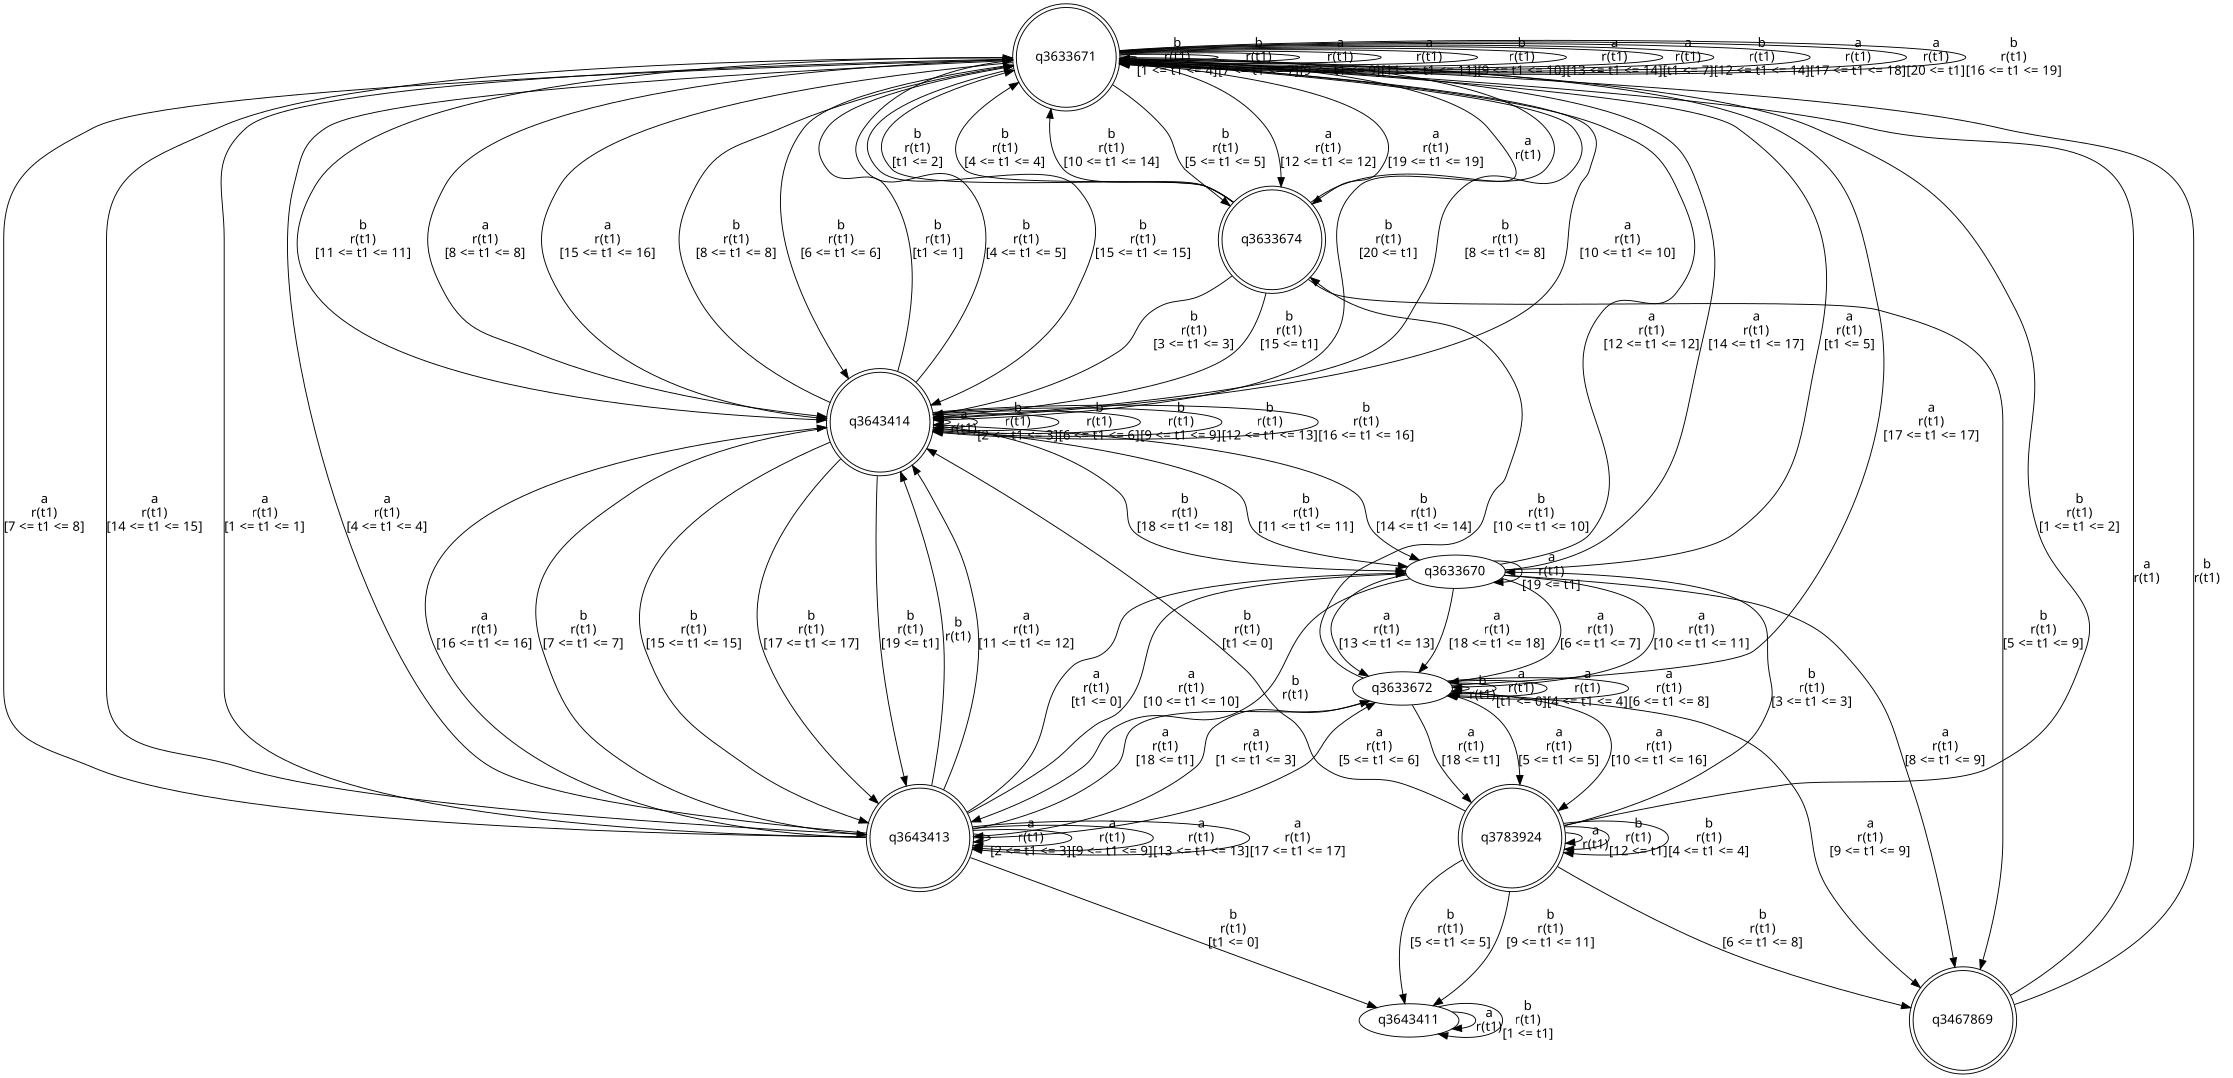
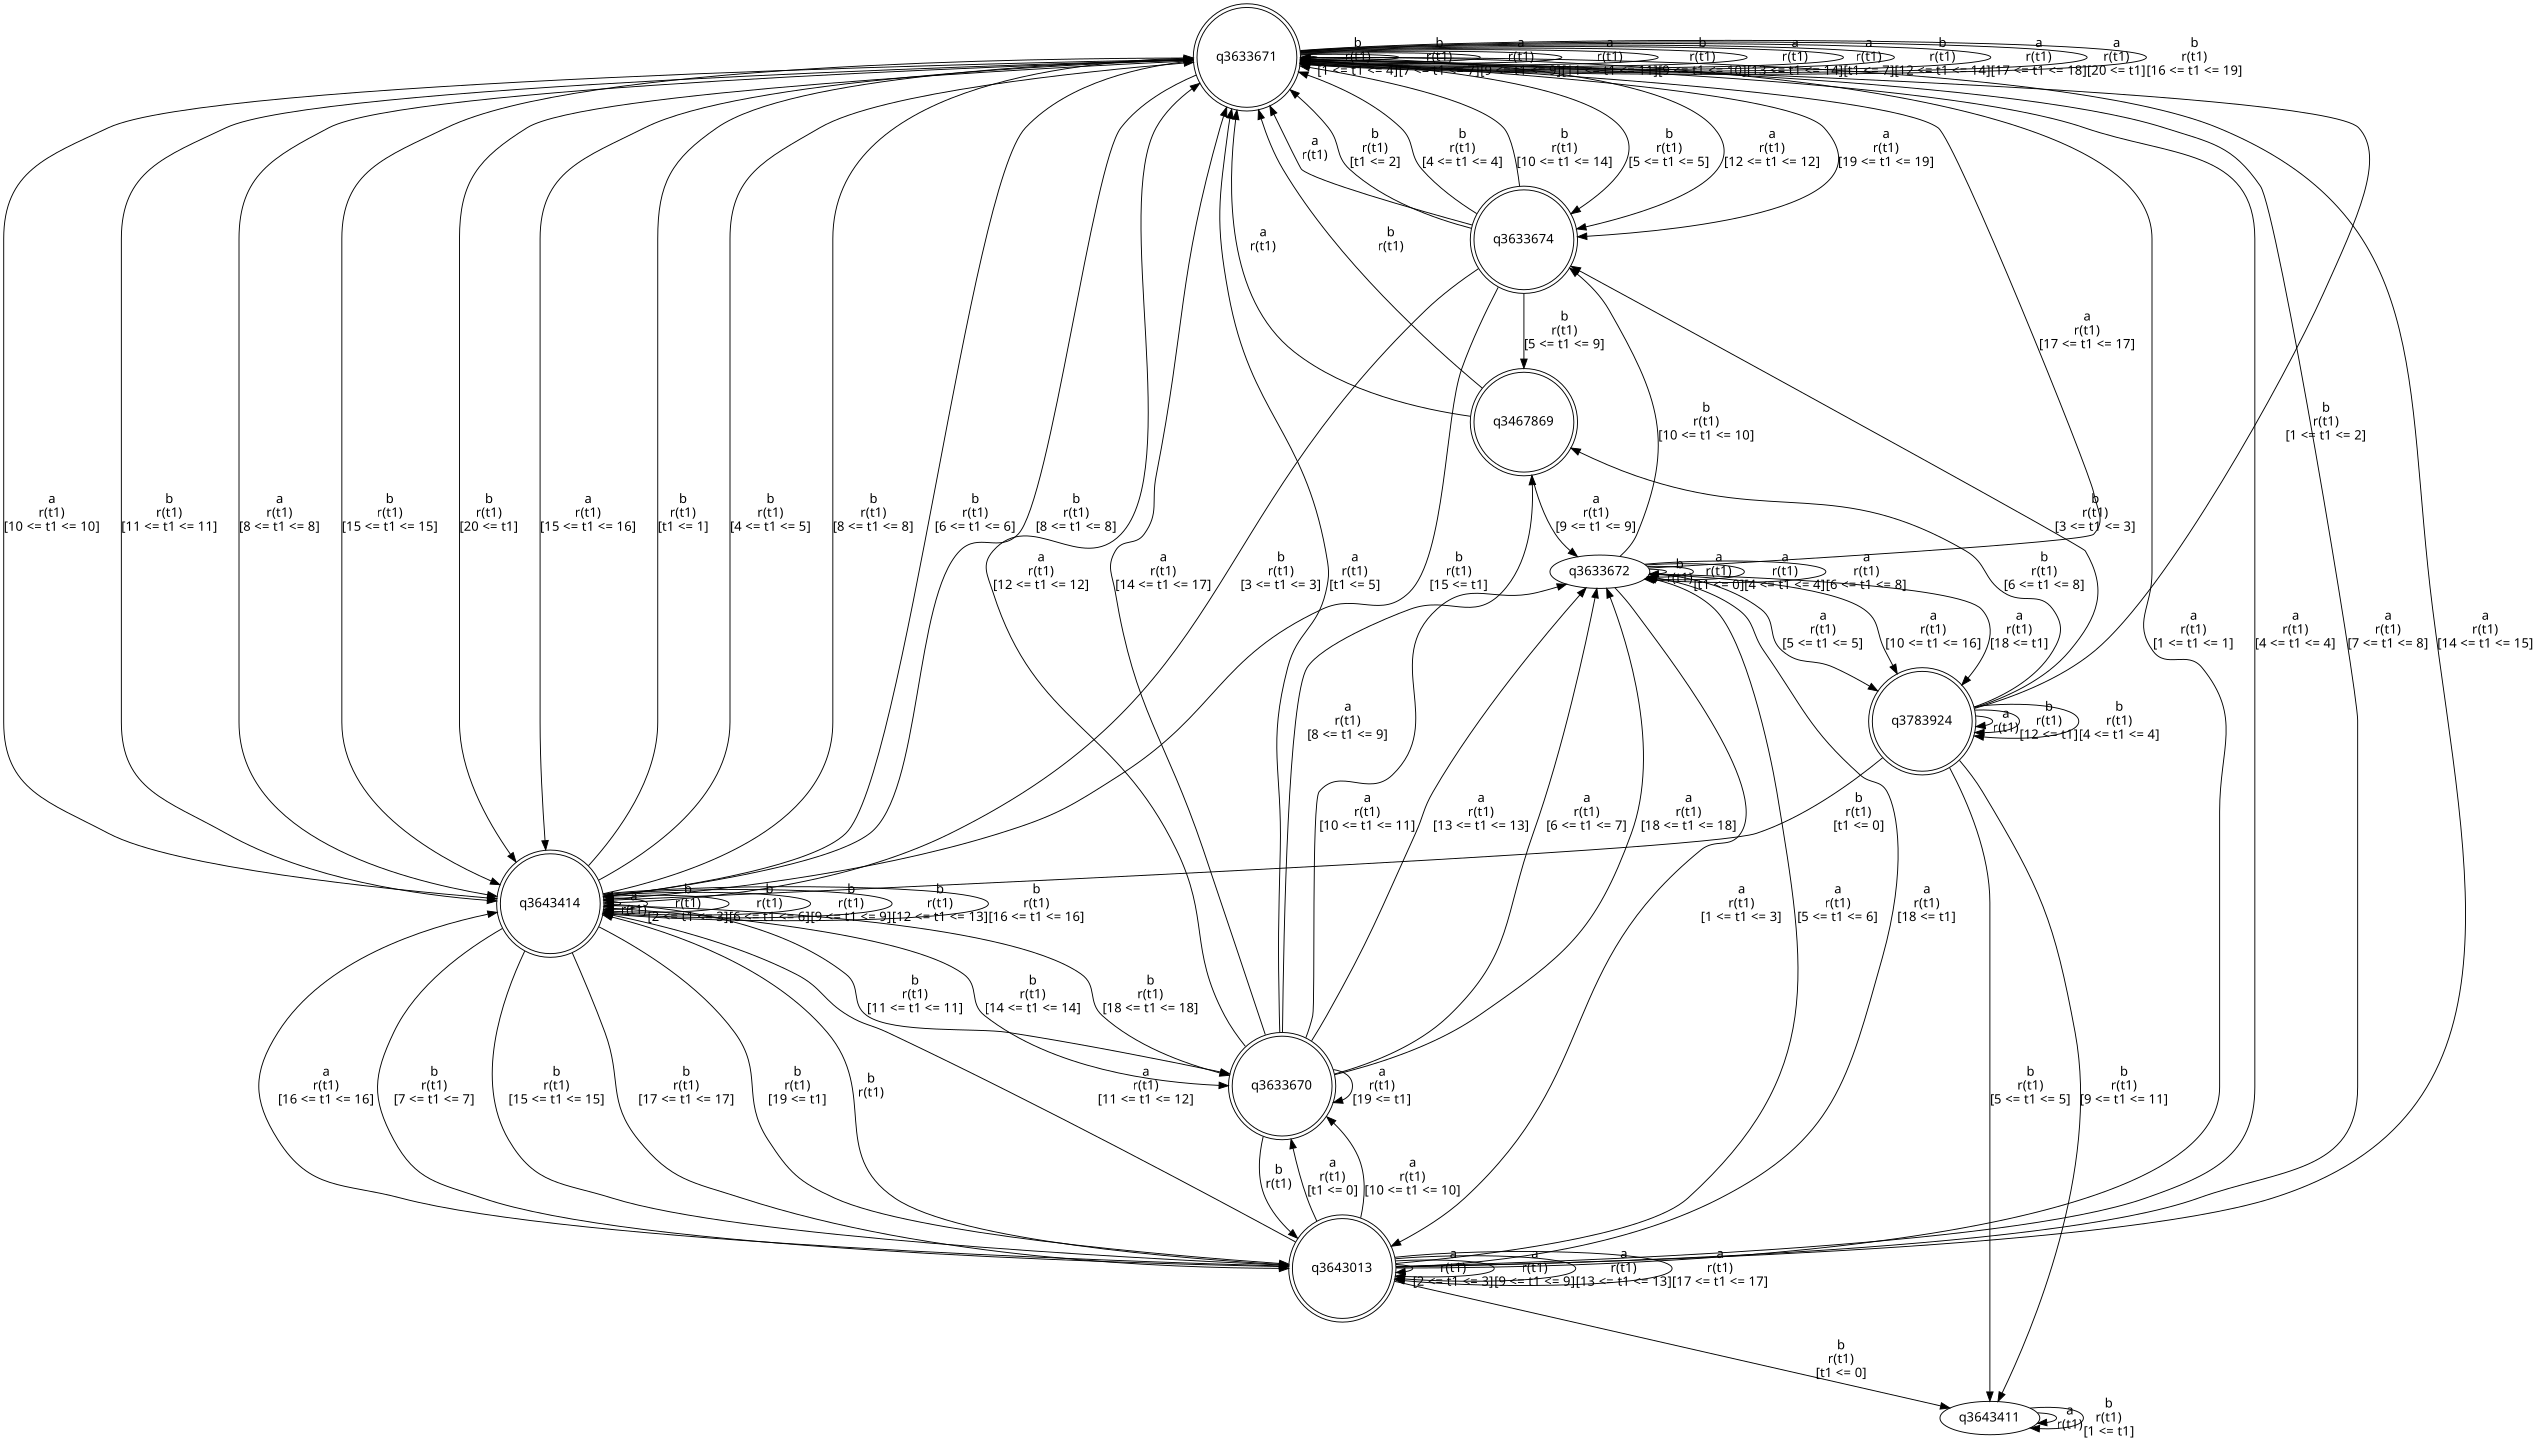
(1455, 572) -> (1282, 1086)
(1768, 657) -> (1930, 463)
(1733, 735) -> (1545, 516)
(920, 838) -> (1342, 1268)
